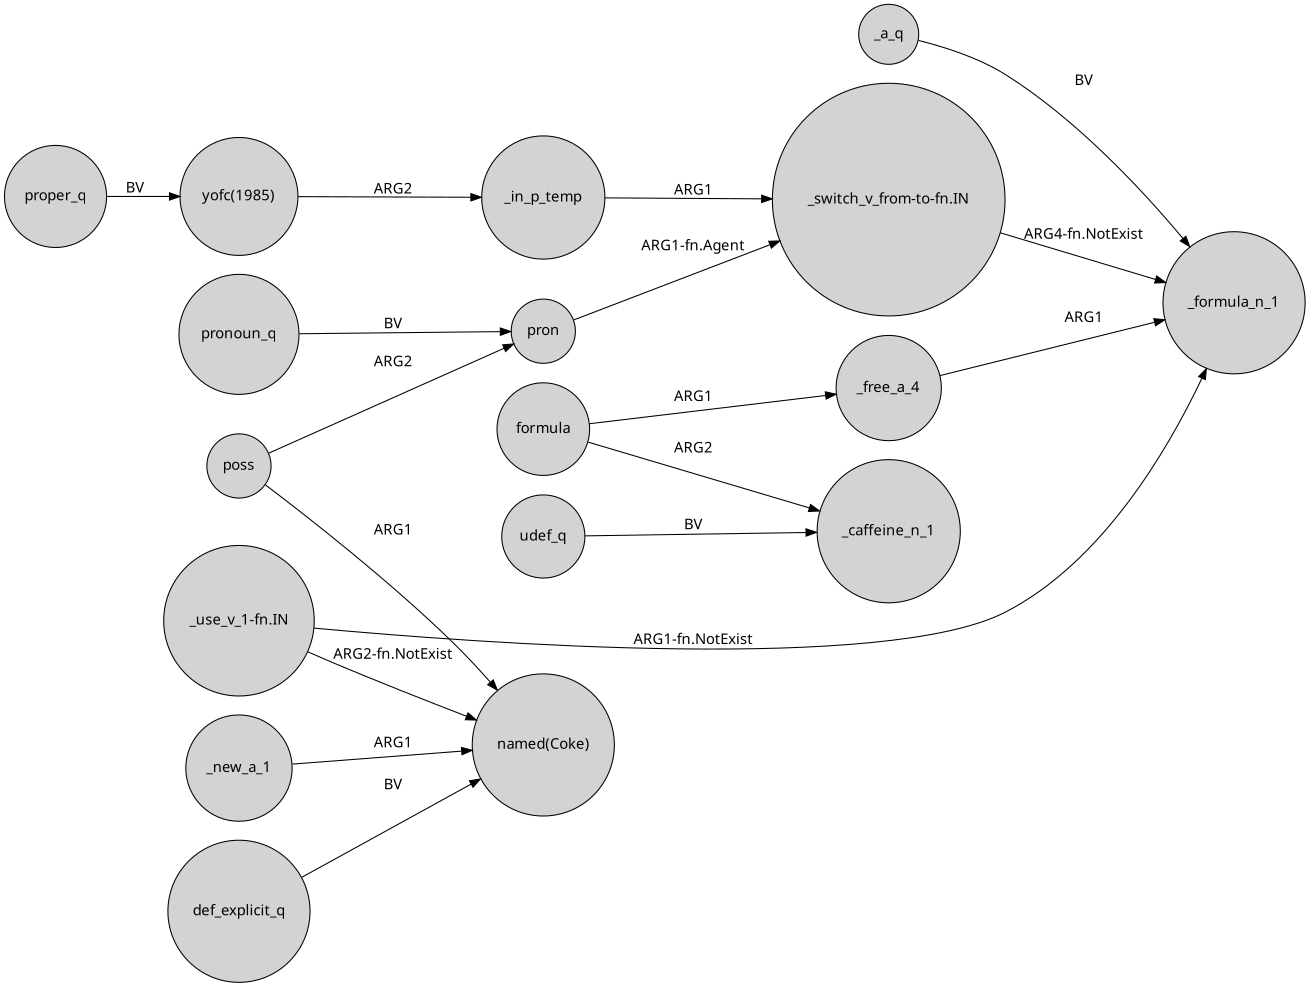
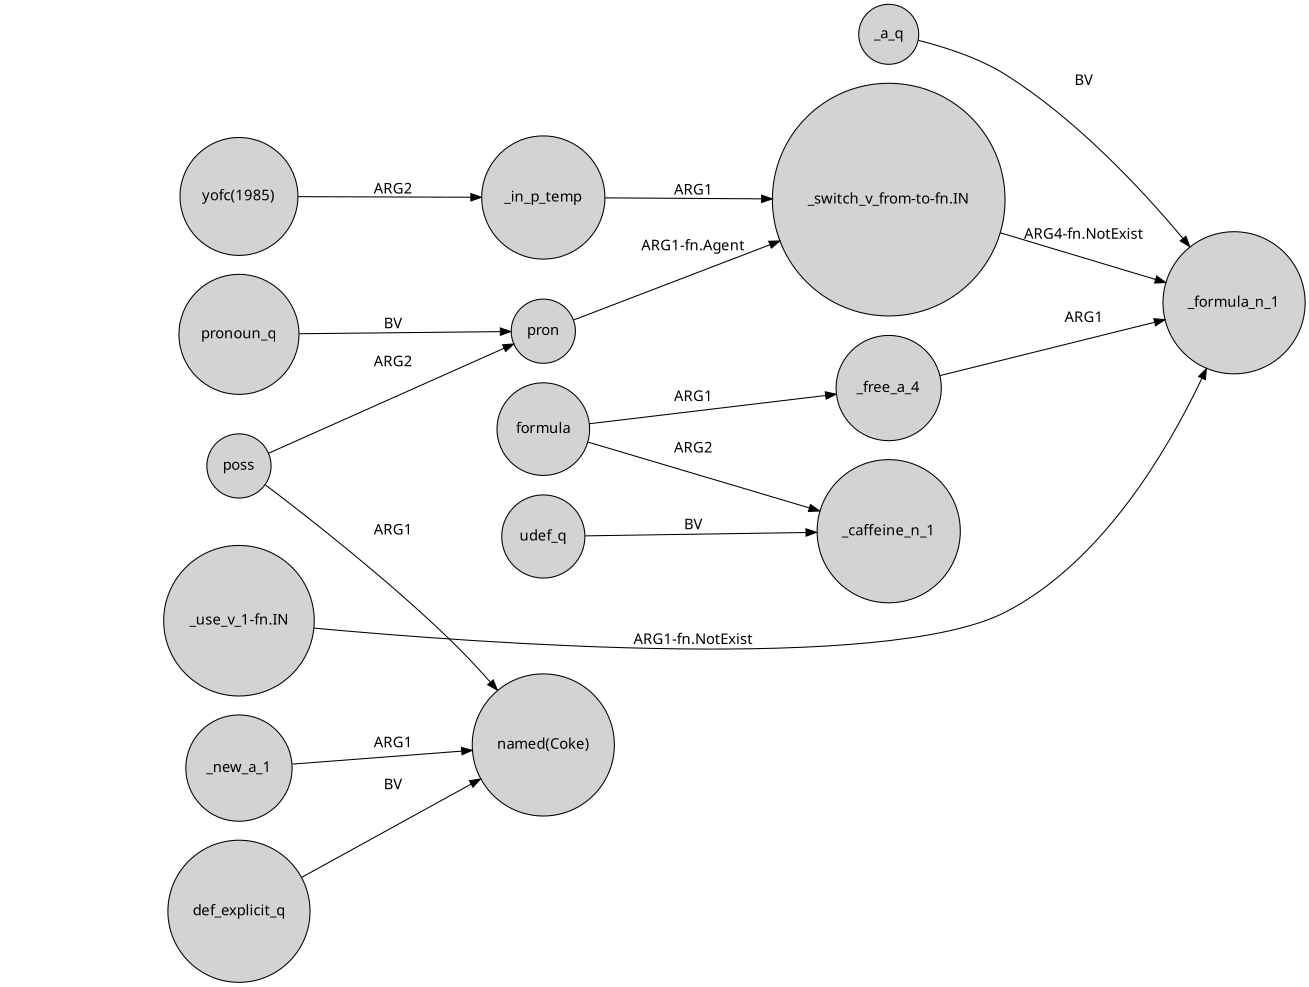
(56, 196) -> none
(387, 685) -> none
